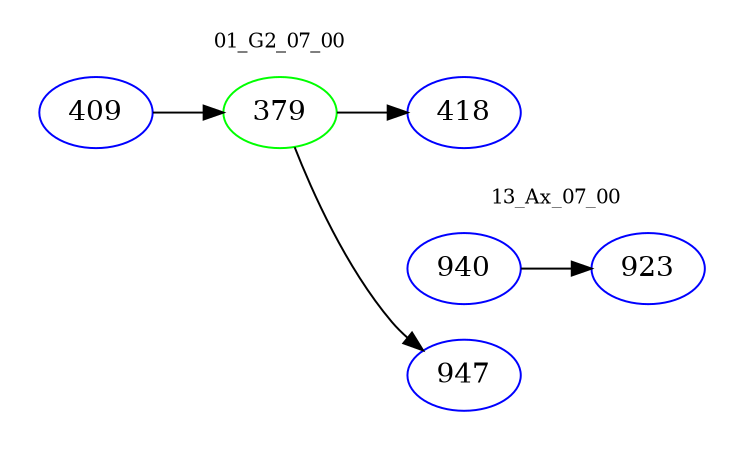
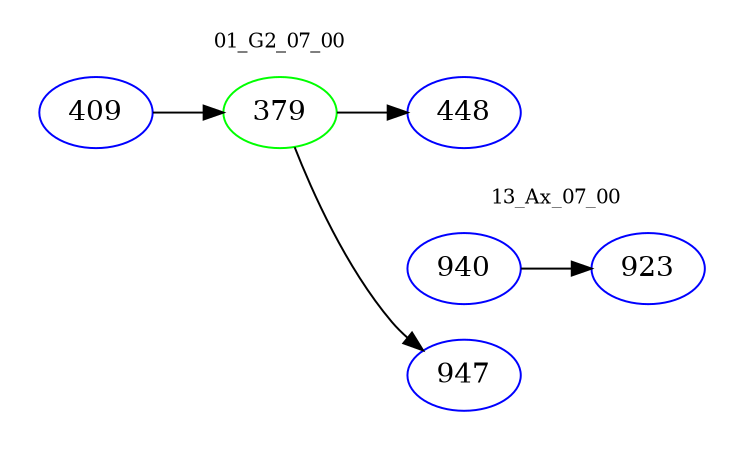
(464, 113) -> (464, 113)
